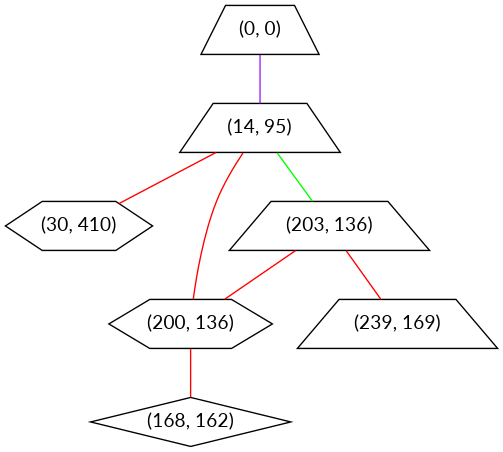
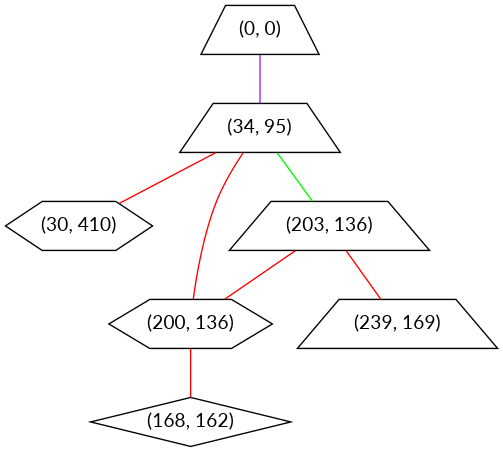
(260, 128) -> (260, 128)
